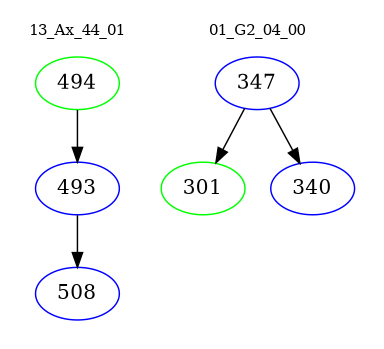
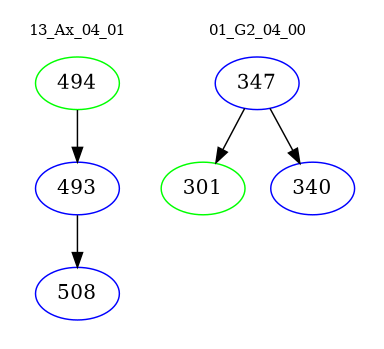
(77, 31) -> (77, 31)
